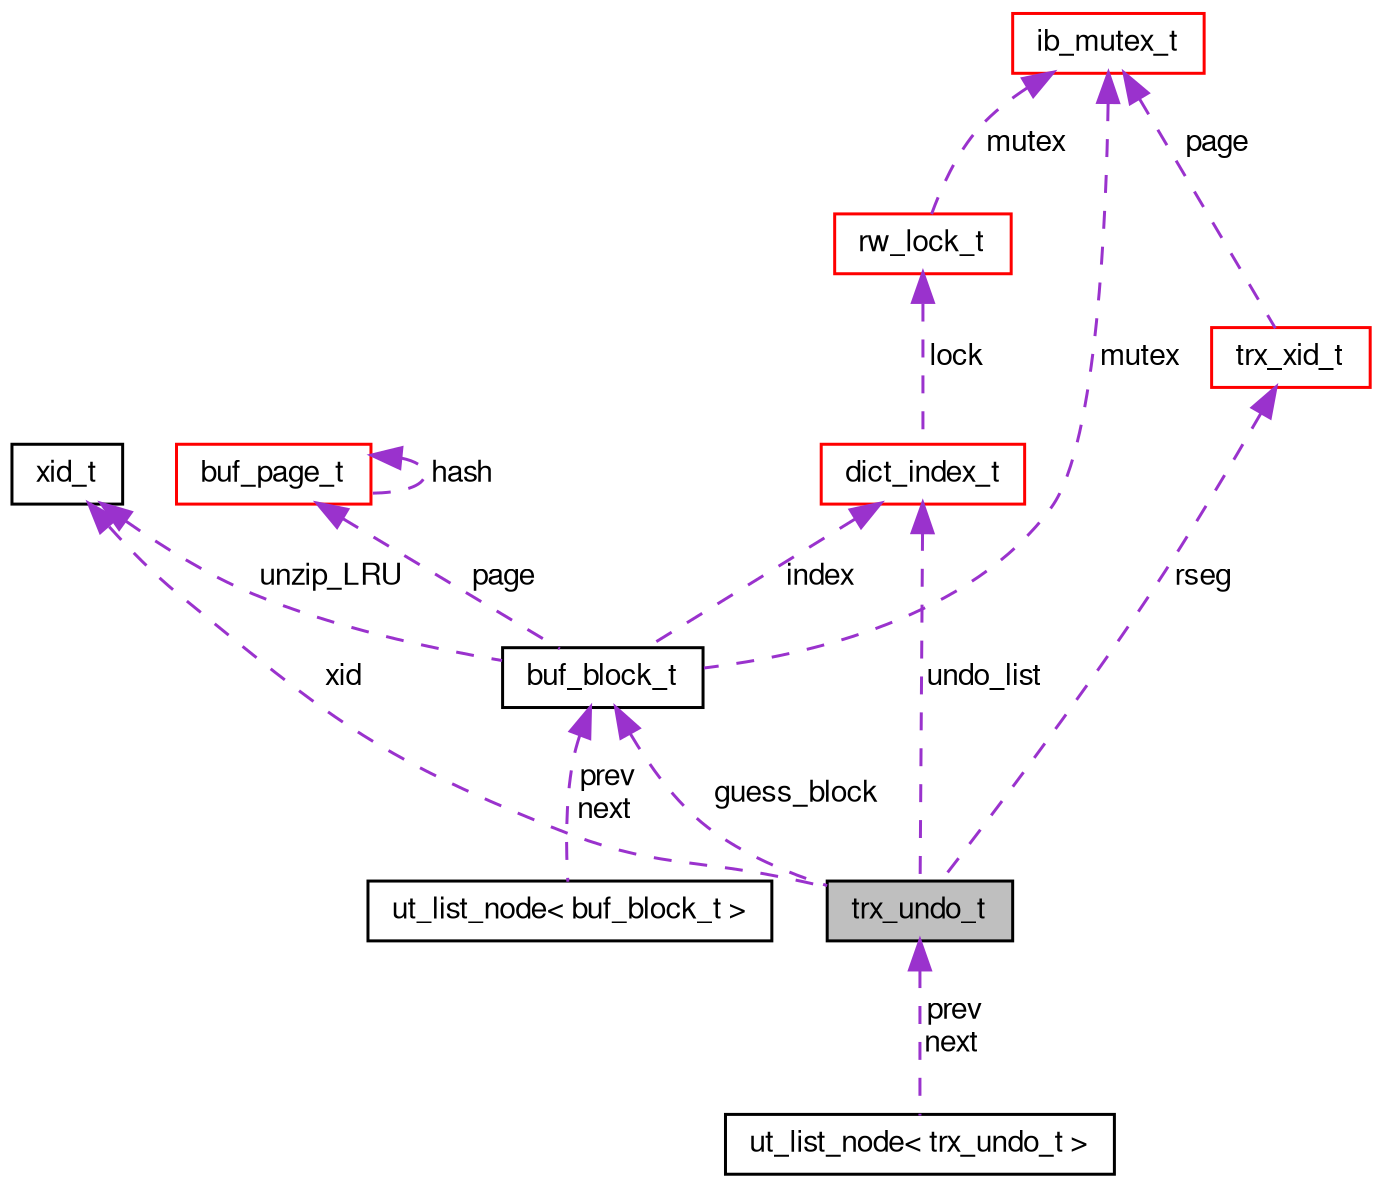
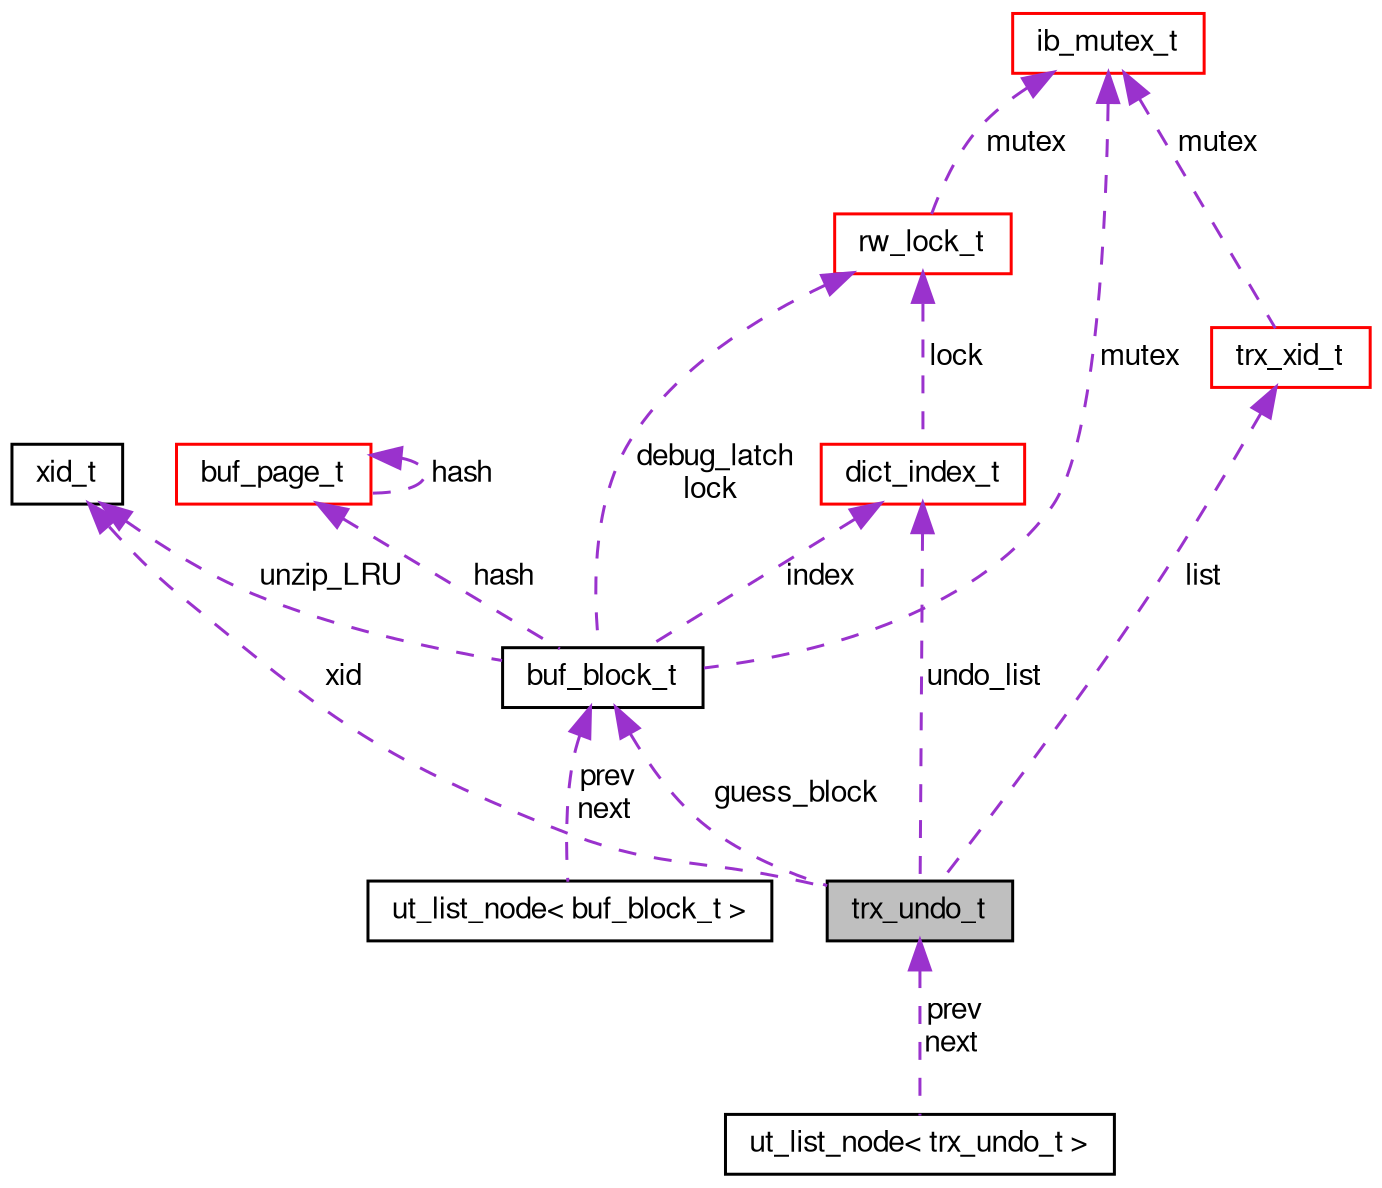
(1215, 144) -> (1215, 144)
none -> (642, 424)
(501, 577) -> (501, 577)
(1201, 577) -> (1201, 577)
